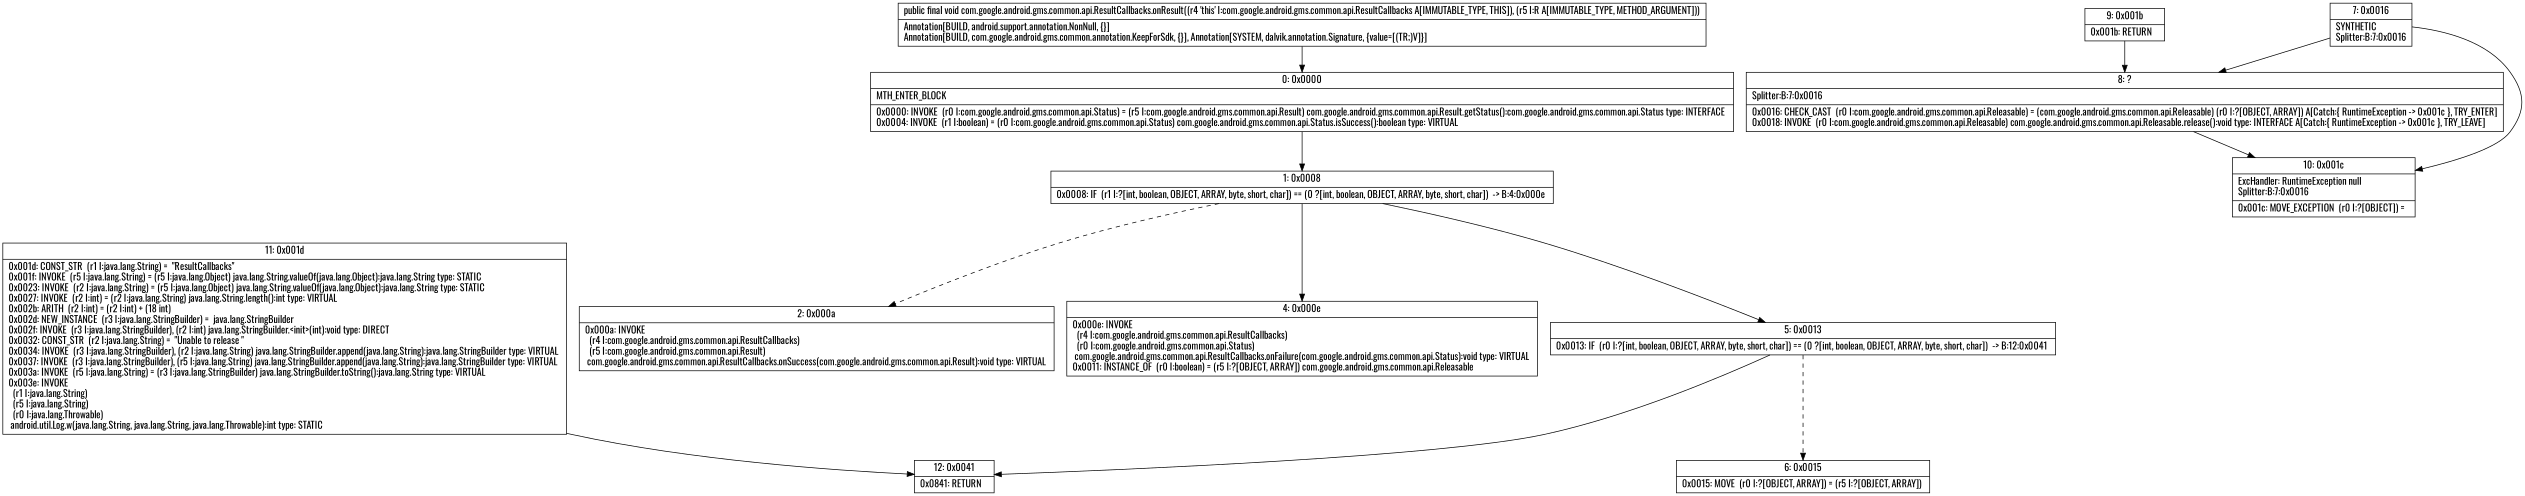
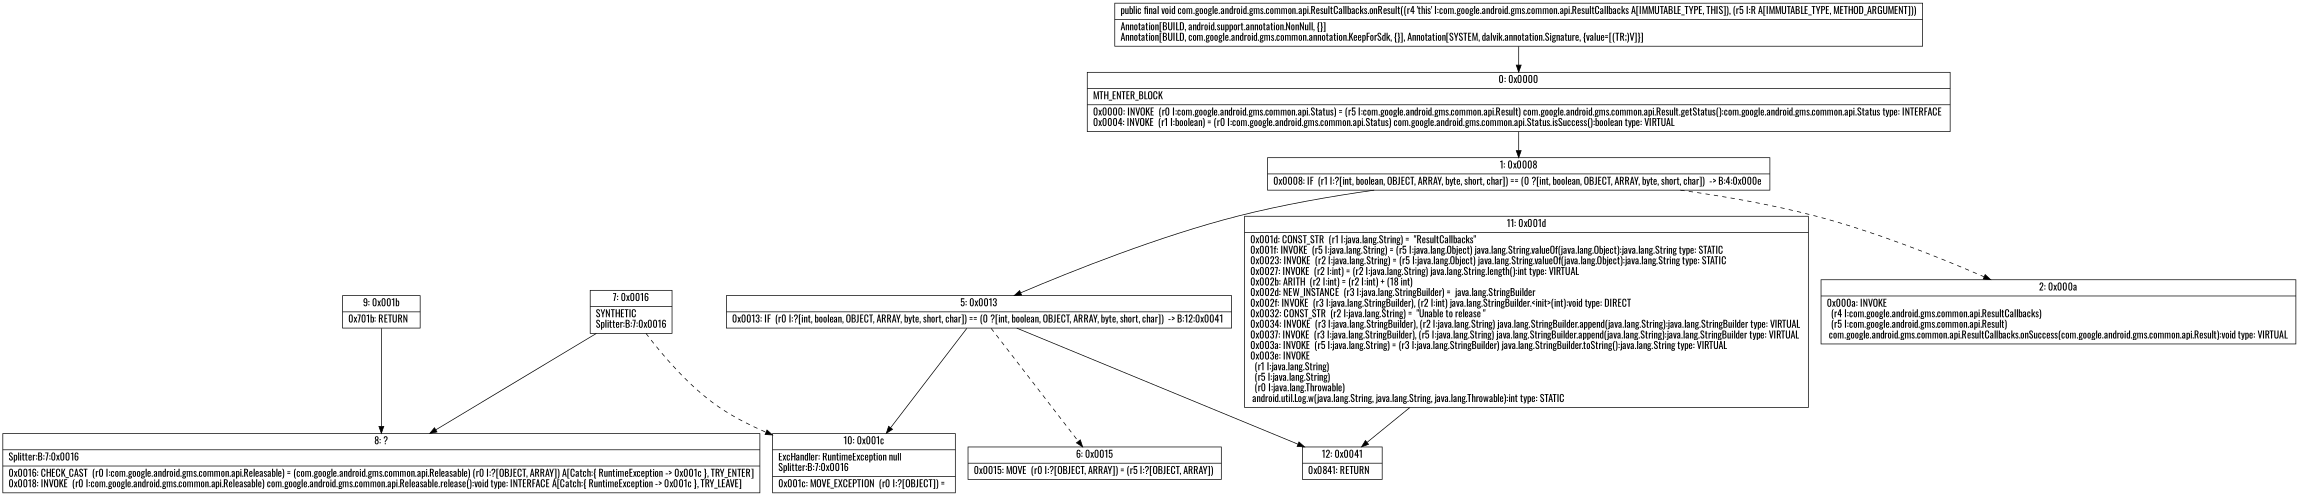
(2125, 32) -> (381, 320)
(2521, 95) -> (699, 391)
(2221, 143) -> (929, 378)
(1302, 339) -> none
